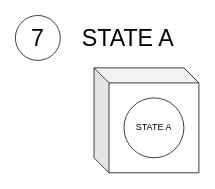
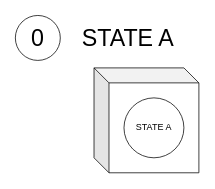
(38, 38) -> (38, 38)
